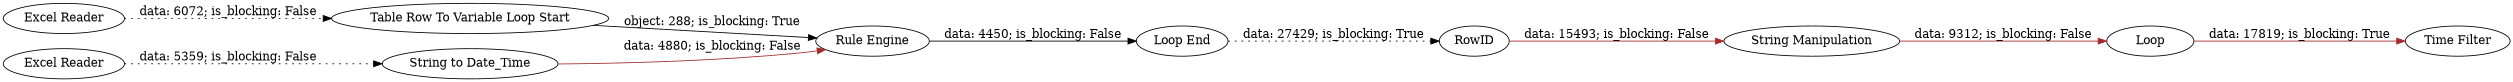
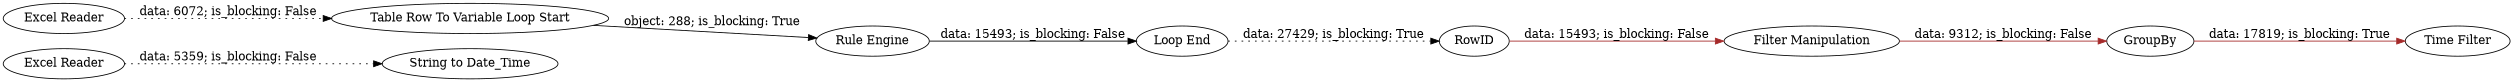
(1033, 35) -> (1033, 35)
(1812, 41) -> (1812, 41)
(2150, 41) -> (2150, 41)
(688, 61) -> none
